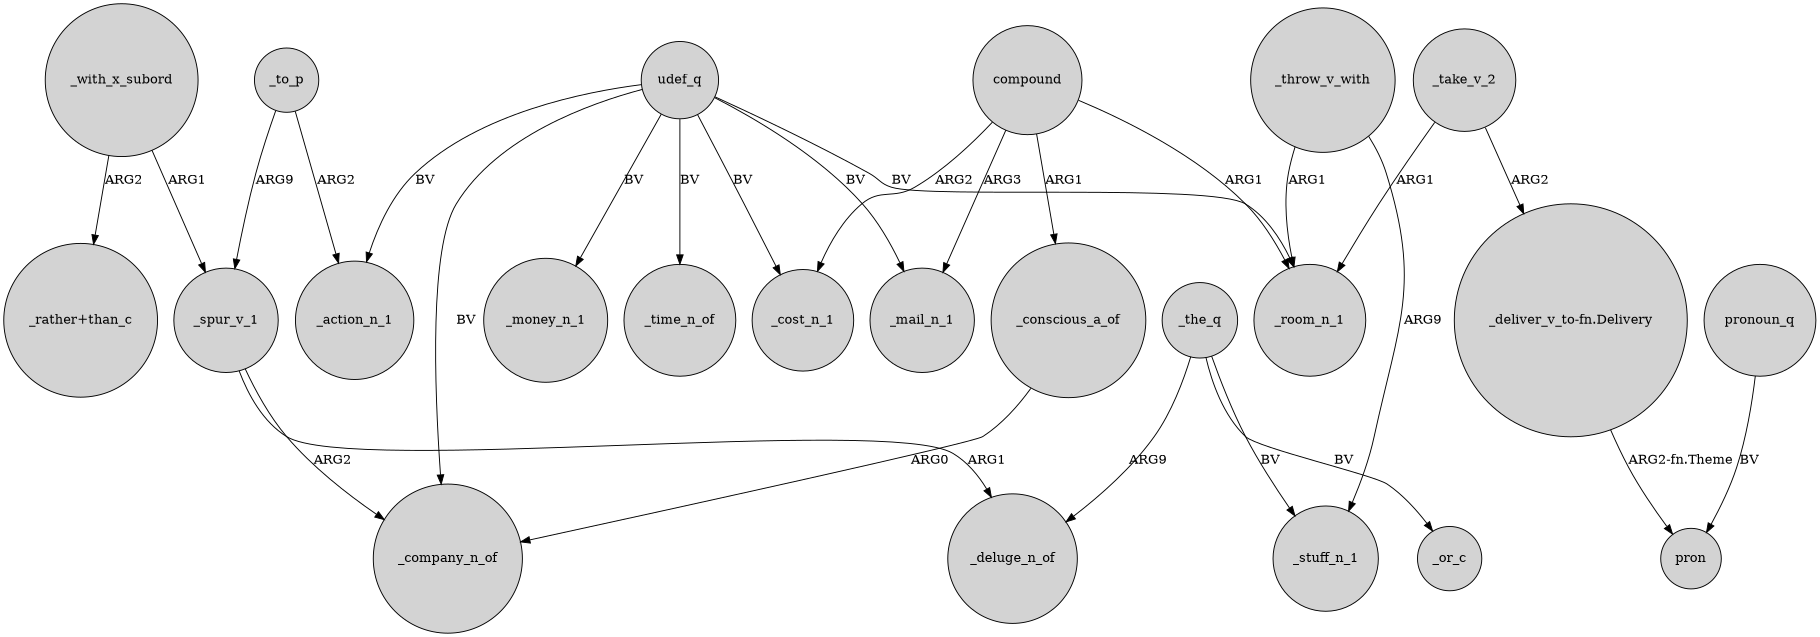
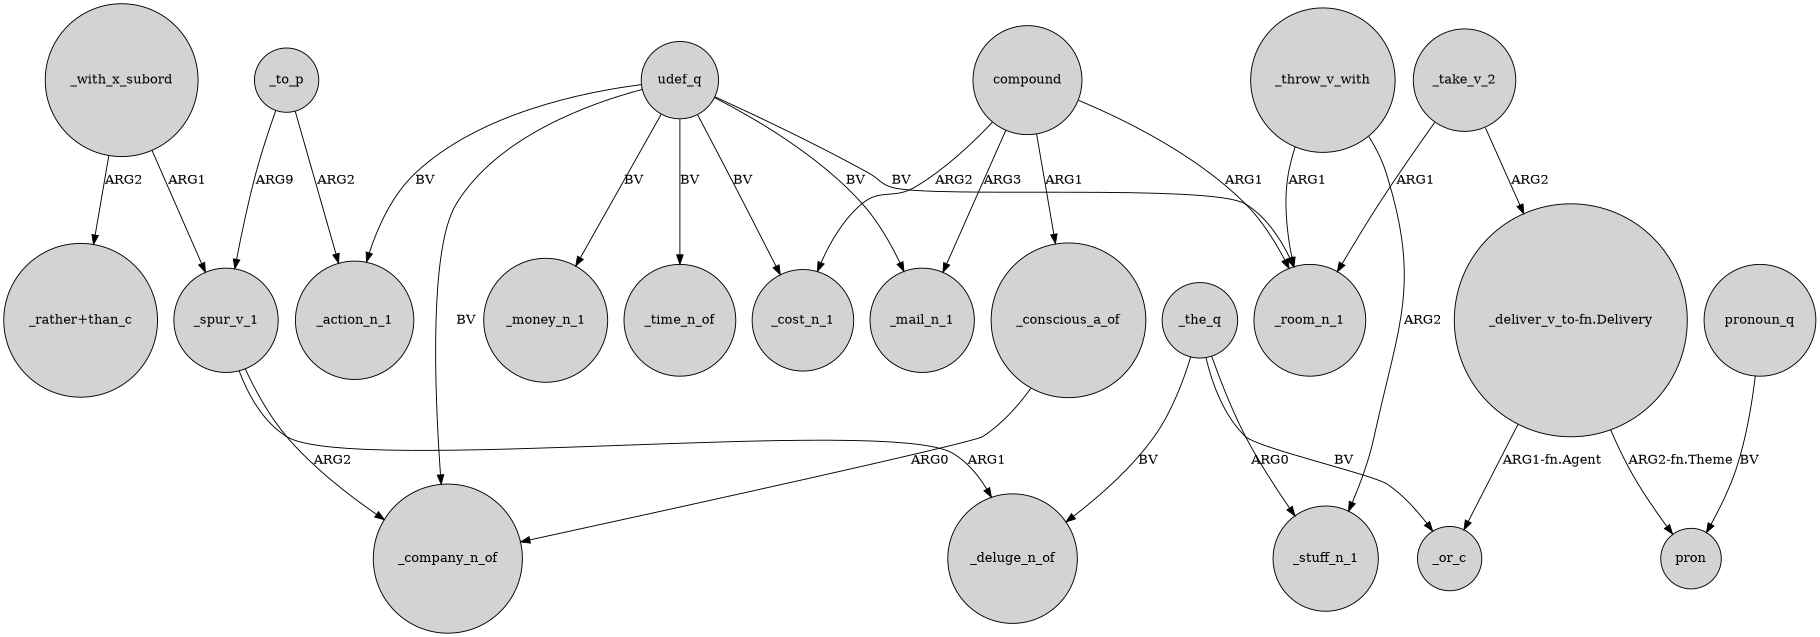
(1423, 320) -> (1423, 320)
(1148, 460) -> (1148, 460)
(1270, 460) -> (1270, 460)
none -> (1493, 473)
